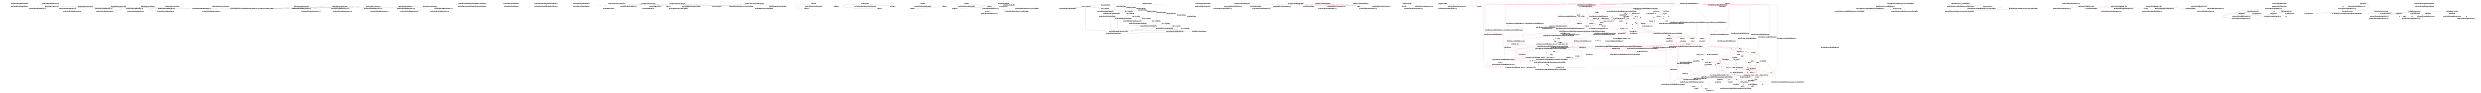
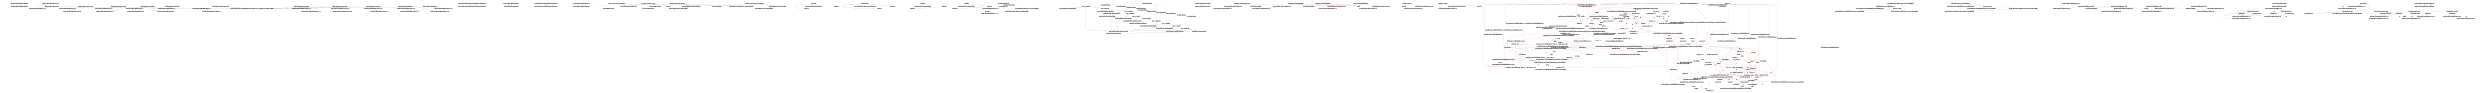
(1702, 38) -> none
